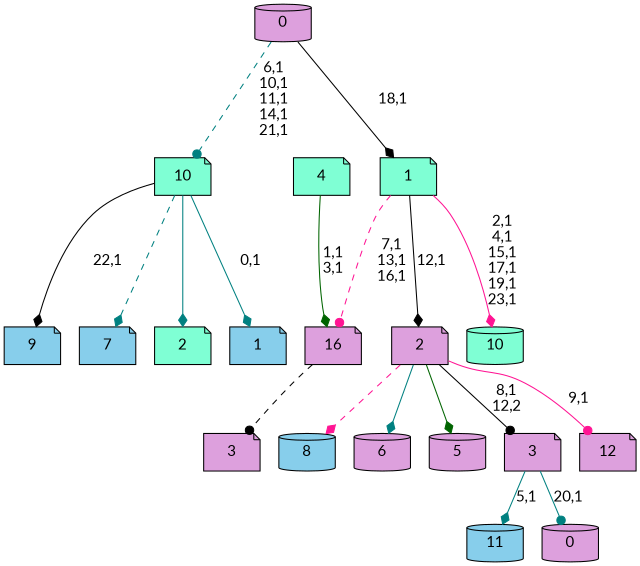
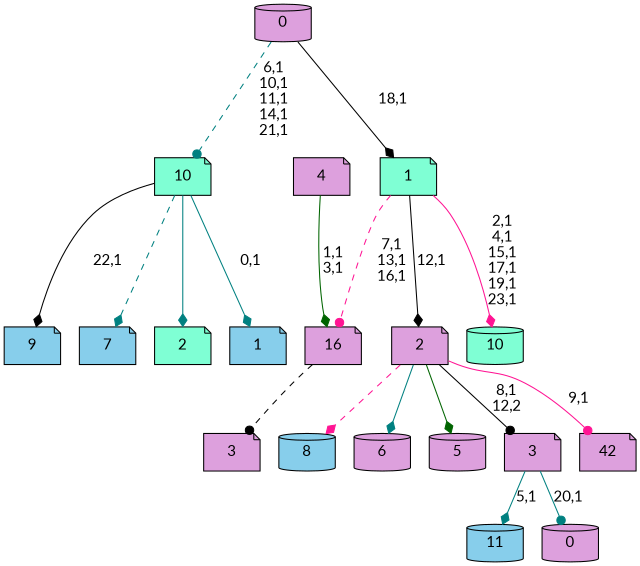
(322, 177) -> (322, 177)
(608, 452) -> (608, 452)
